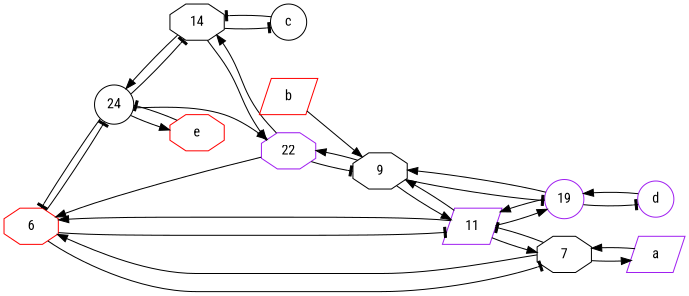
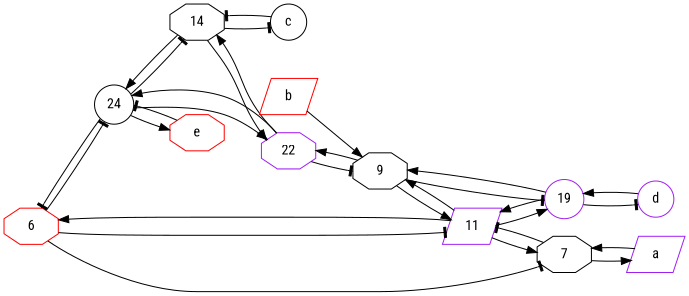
(162, 183) -> (215, 94)
(300, 274) -> none
